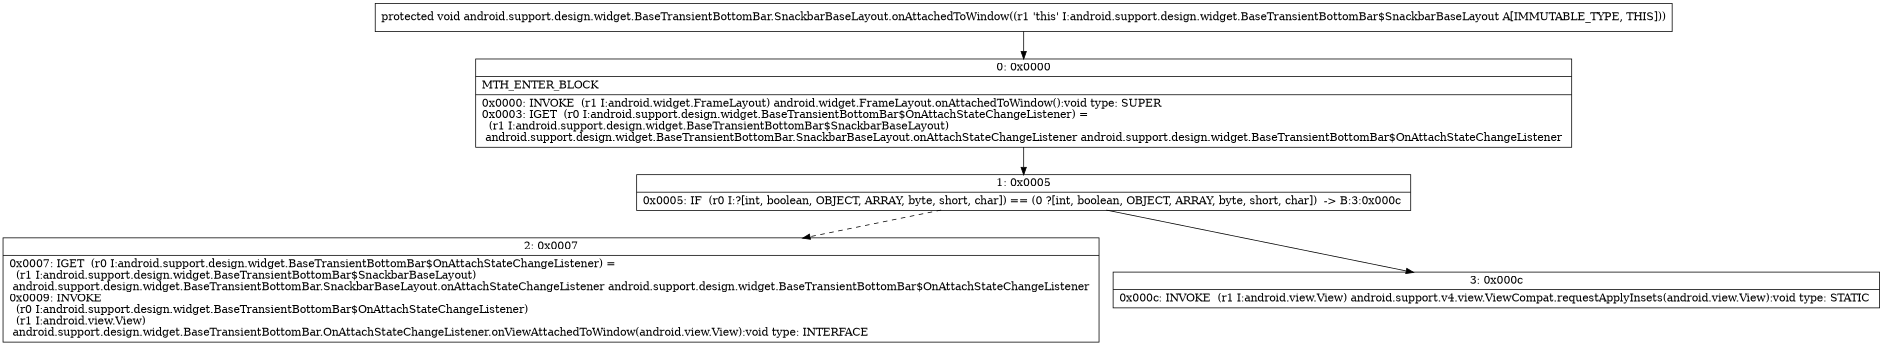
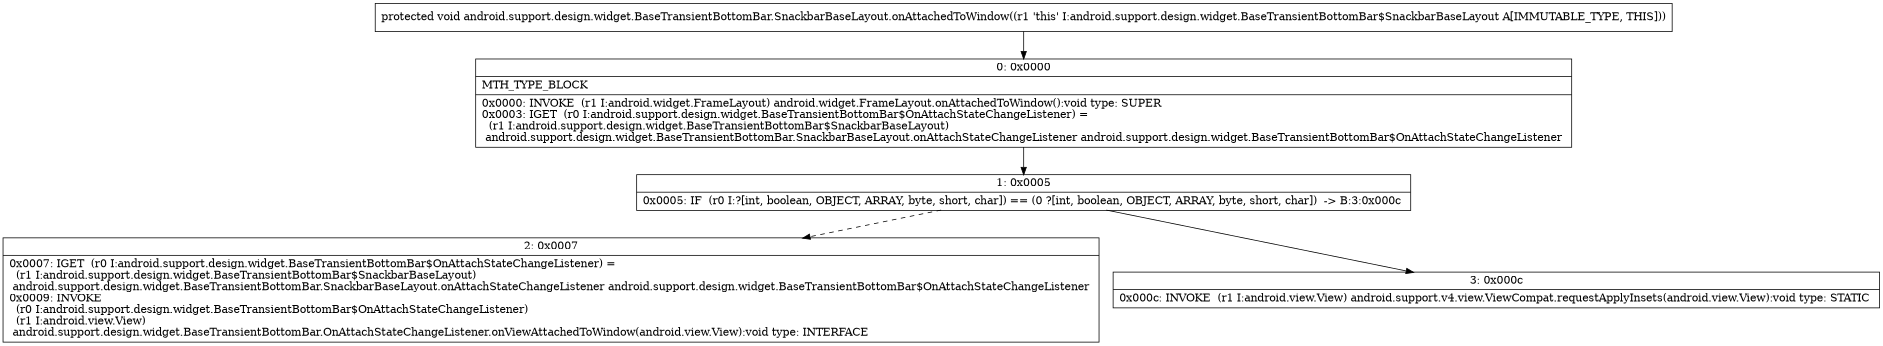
(540, 85) -> (535, 85)
